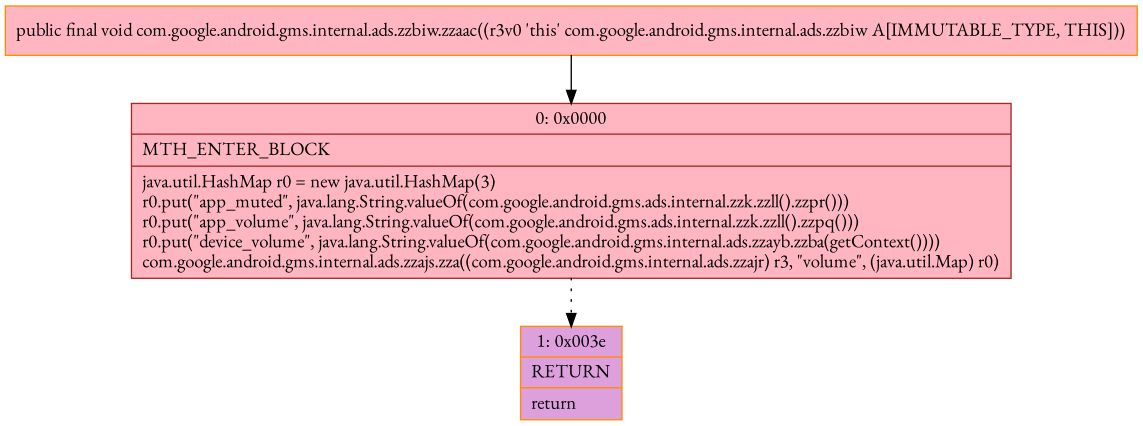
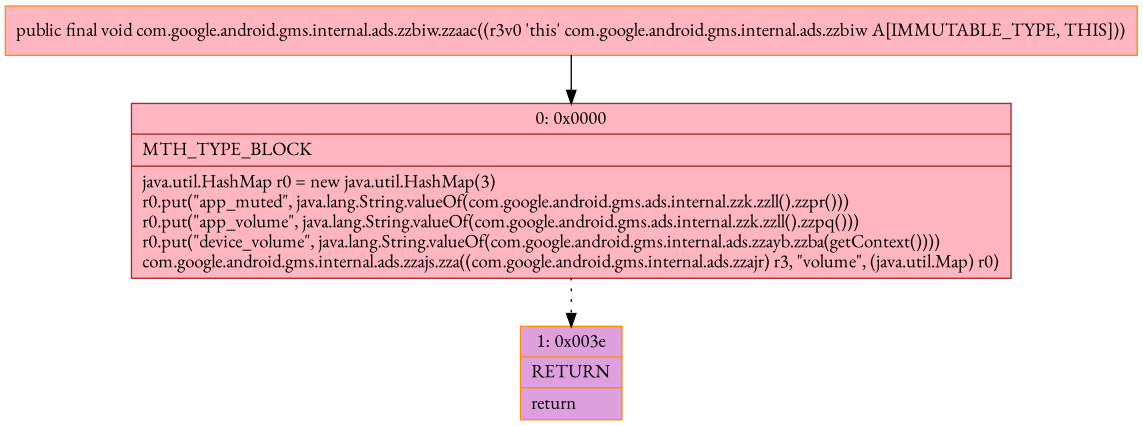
(237, 149) -> (228, 149)
